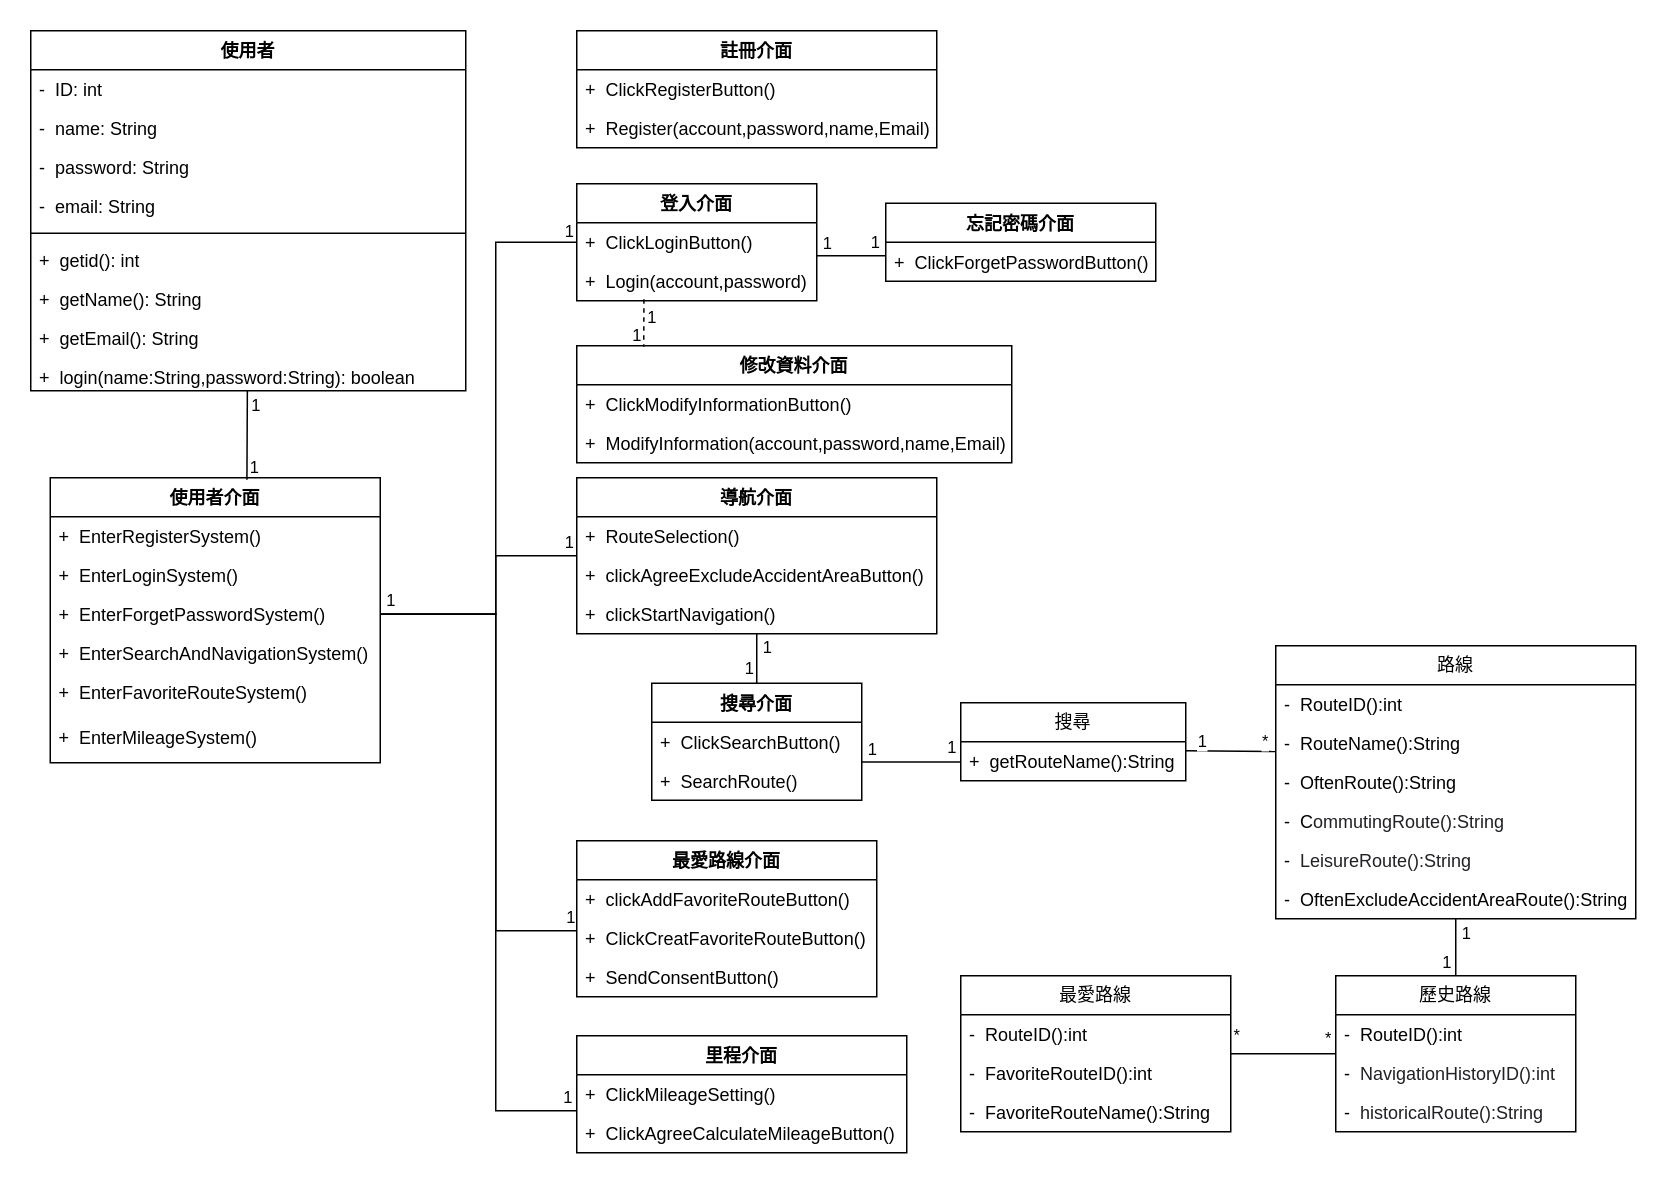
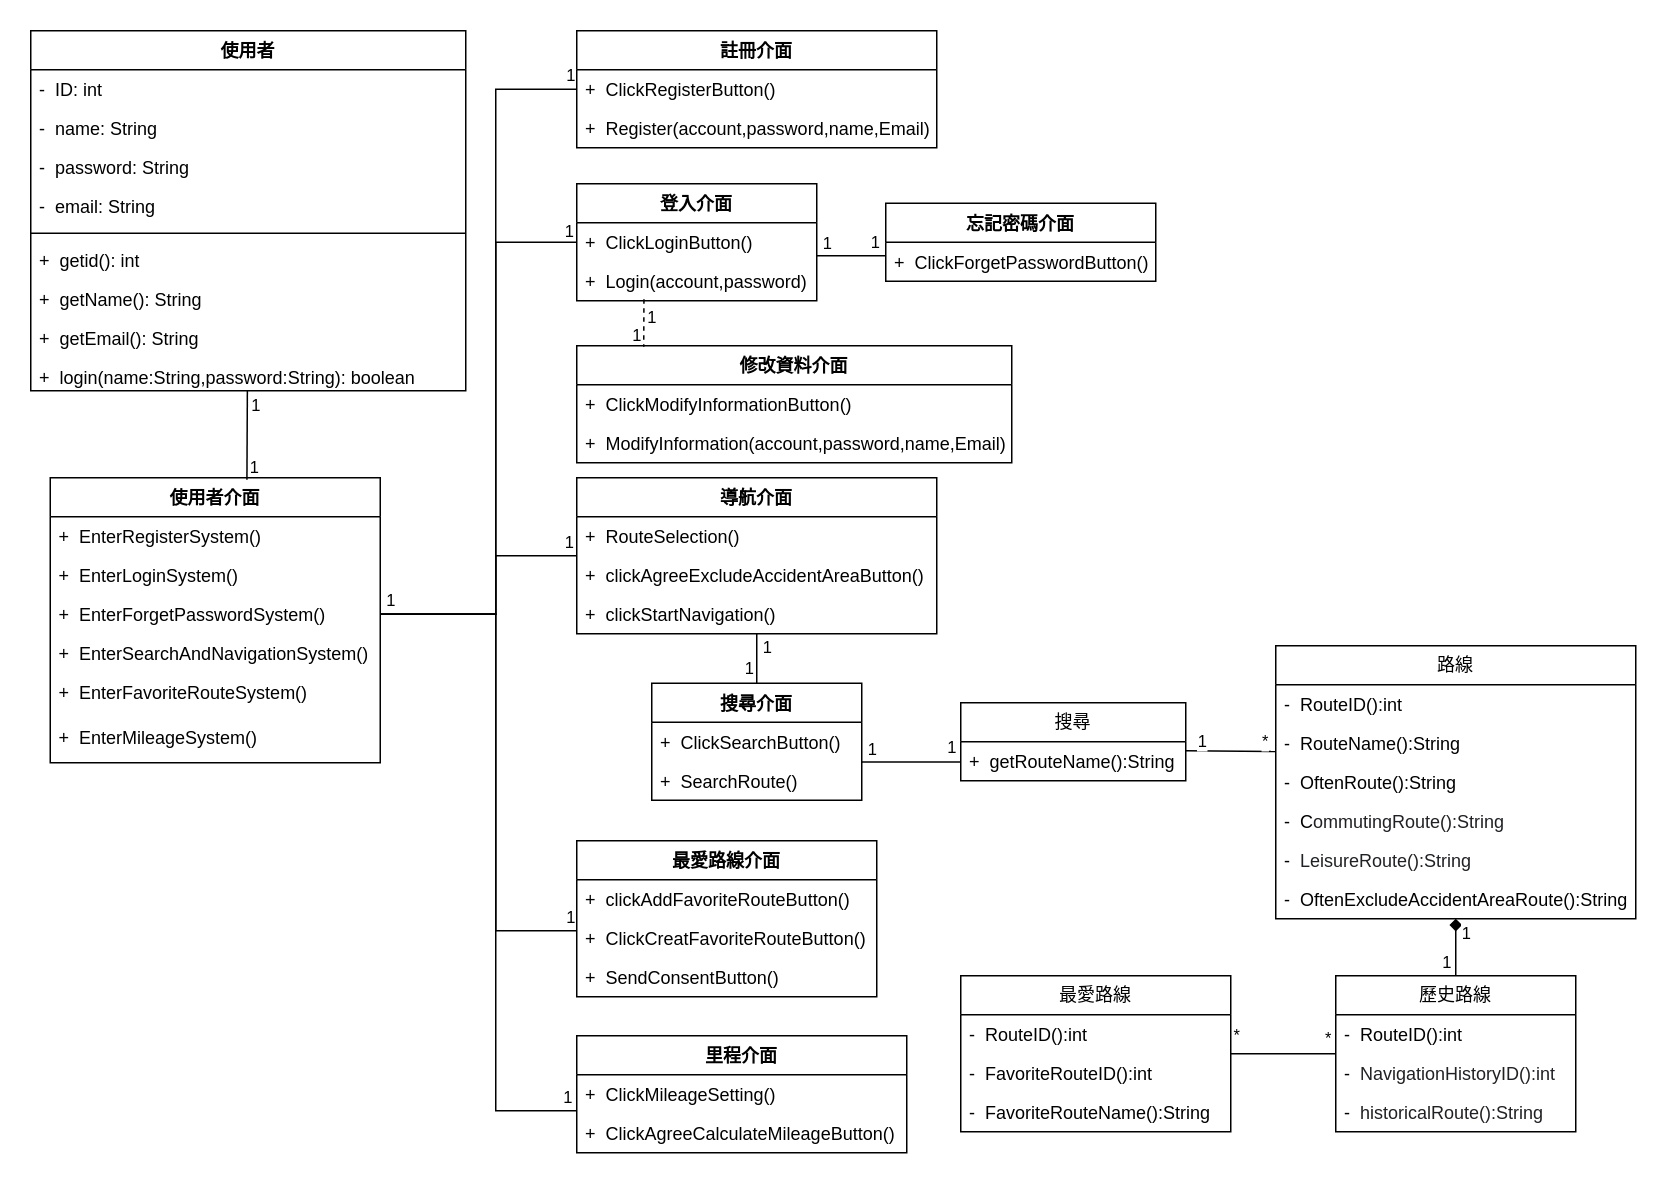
none -> (496, 126)
(1456, 925) -> (1456, 931)
